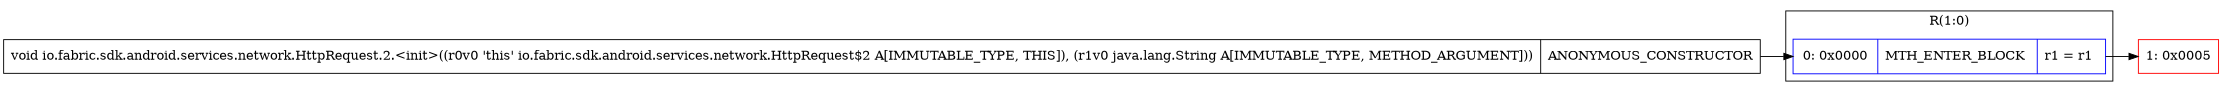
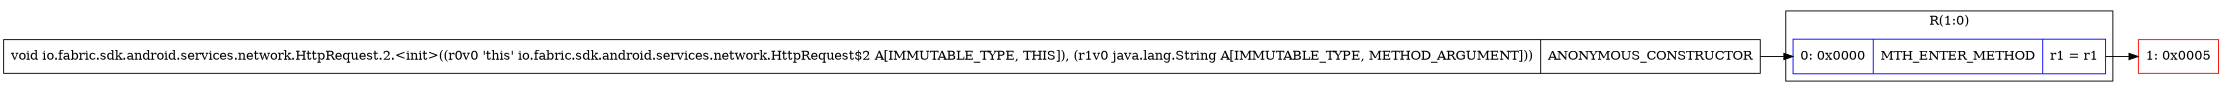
(1955, 56) -> (1958, 56)
